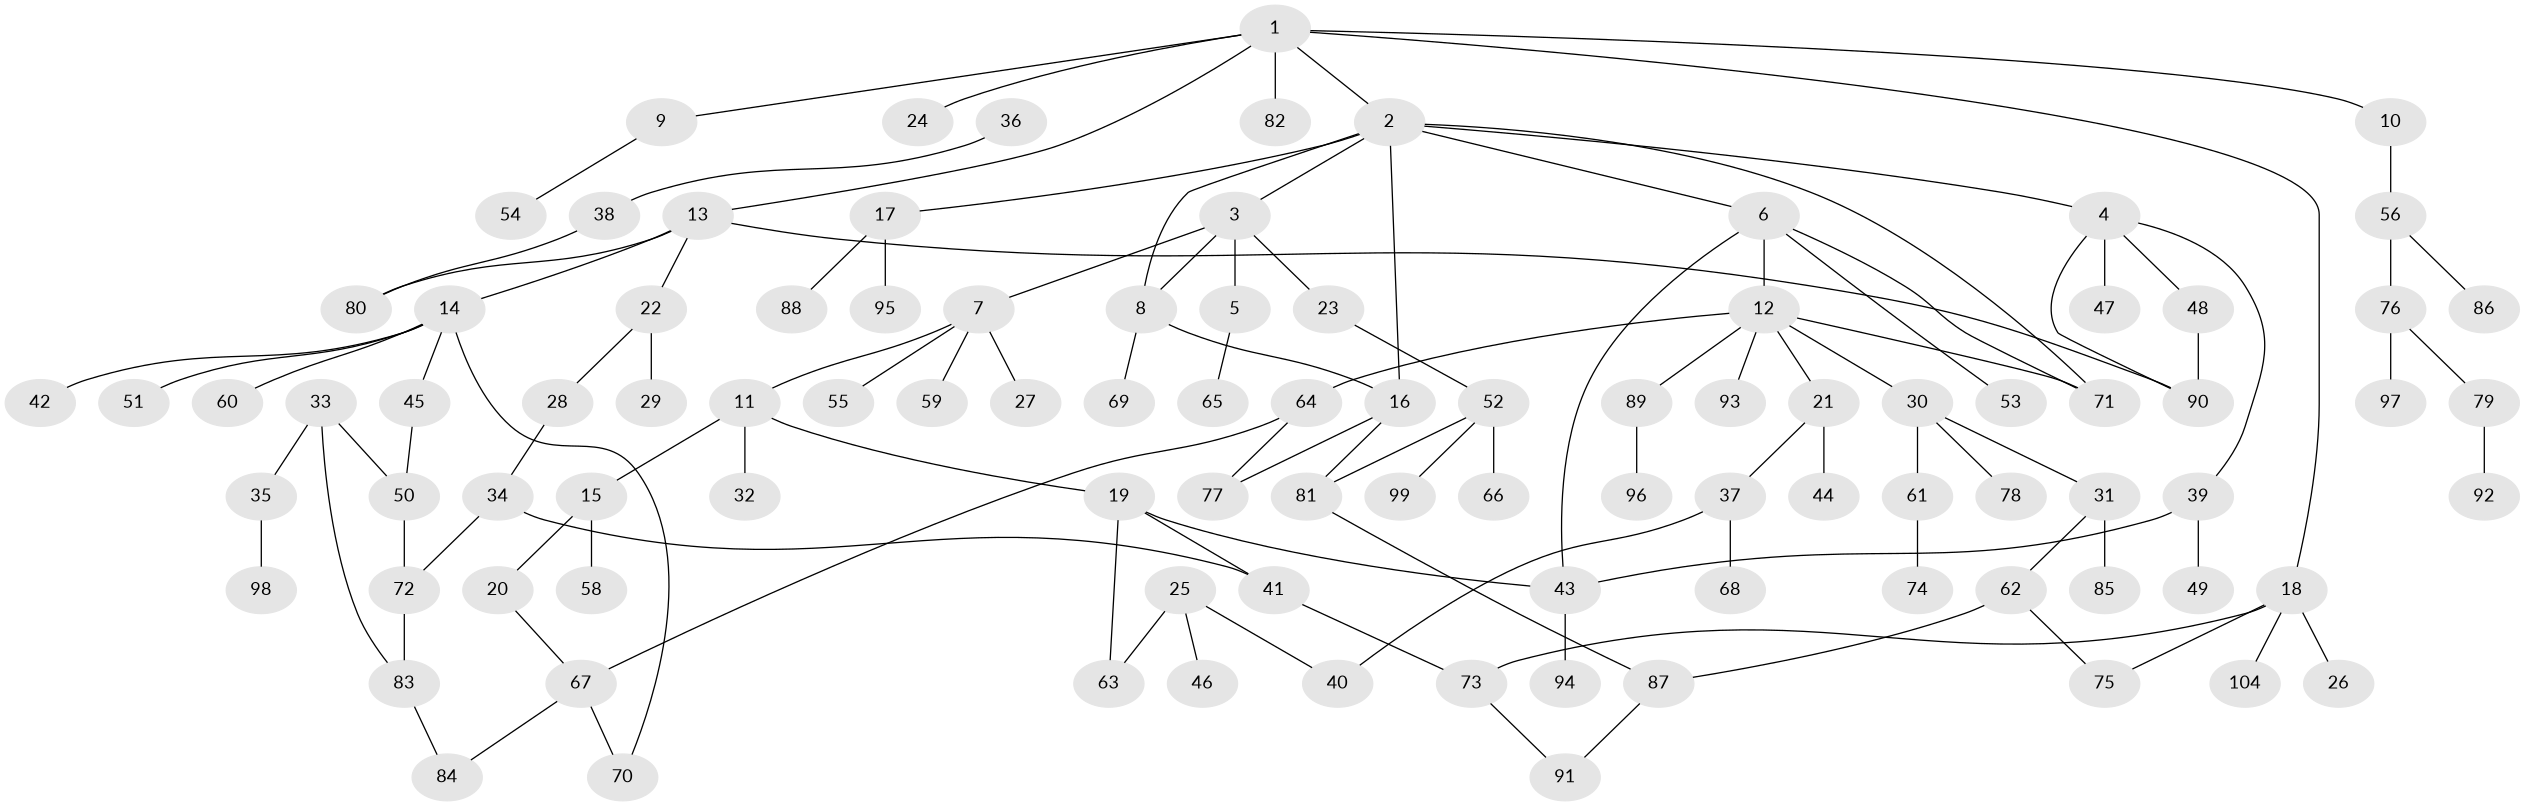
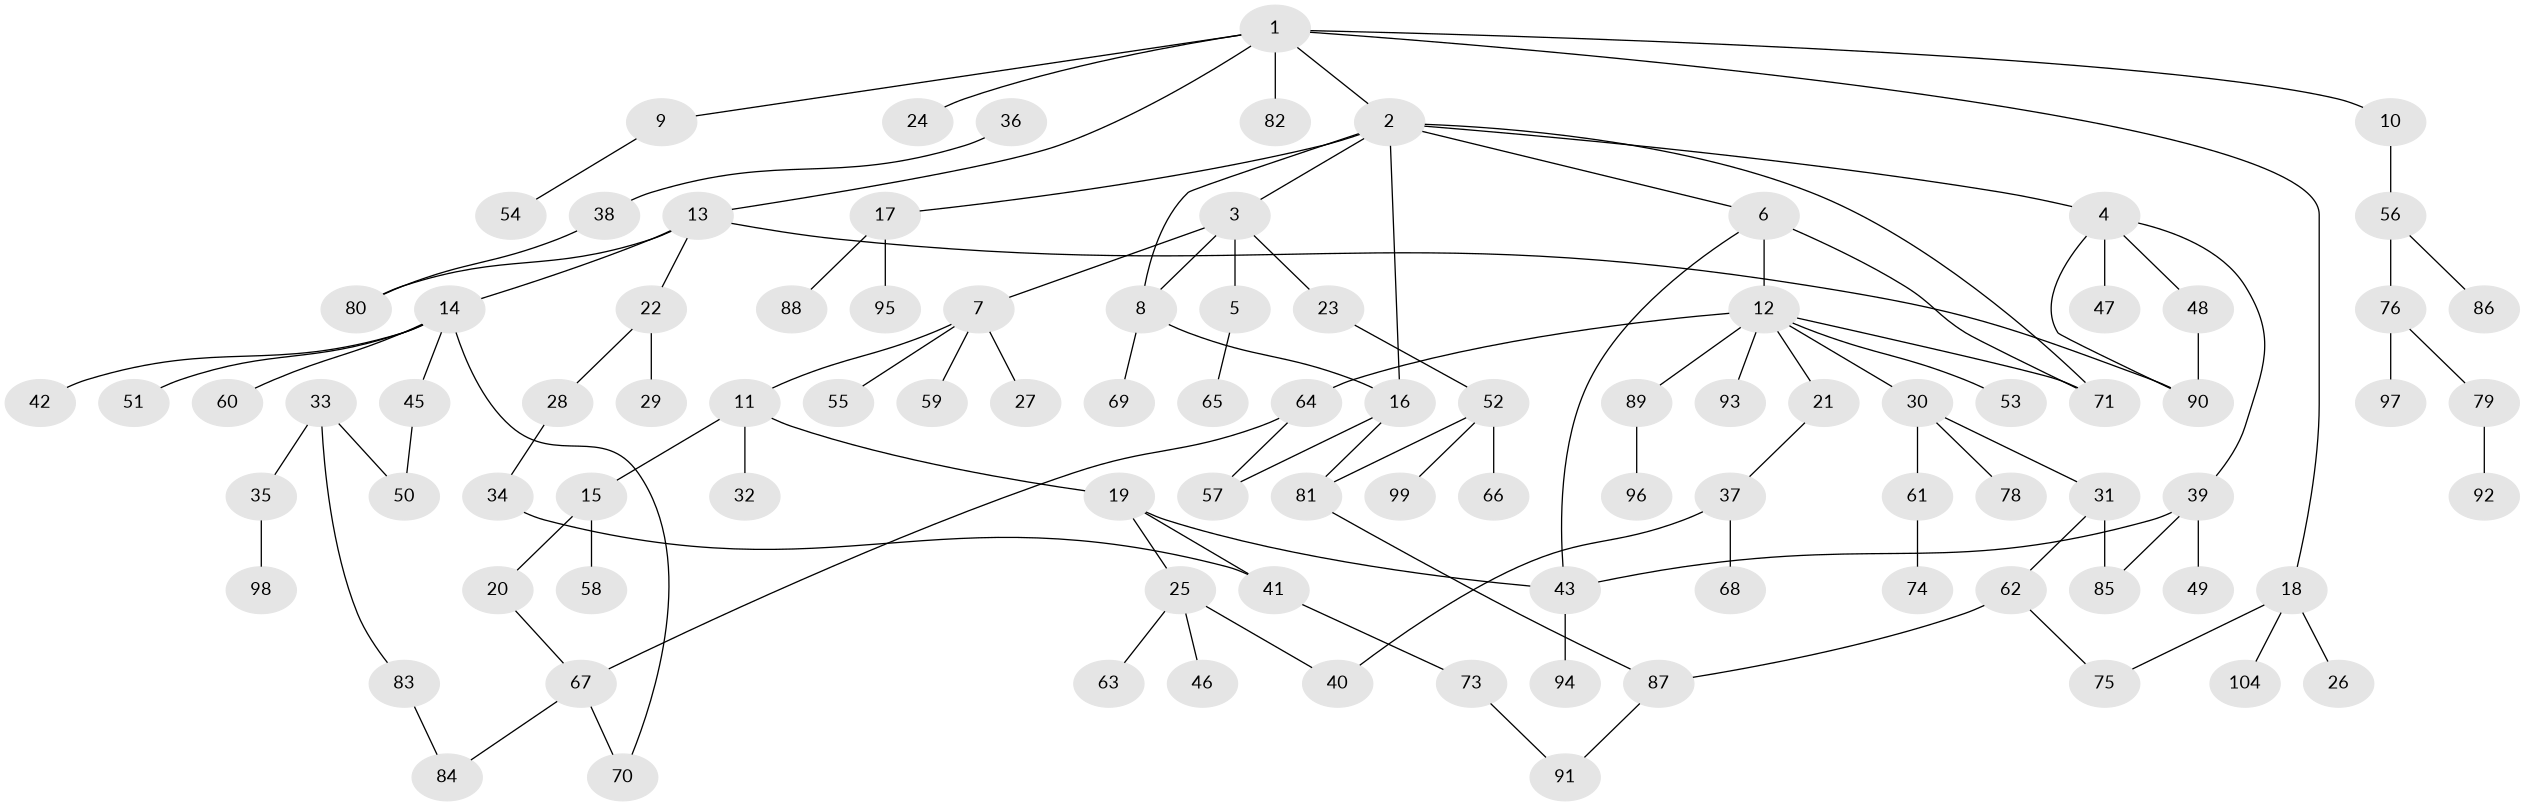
(1886, 311) -> (1888, 355)
(1213, 497) -> (1213, 497)
(1824, 497) -> none
none -> (2152, 543)
(404, 590) -> none
(1114, 590) -> (1149, 542)
(1920, 640) -> none
